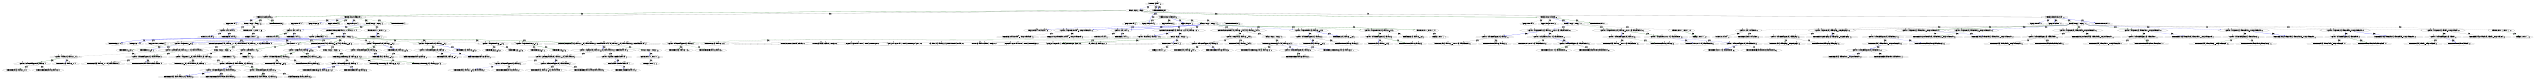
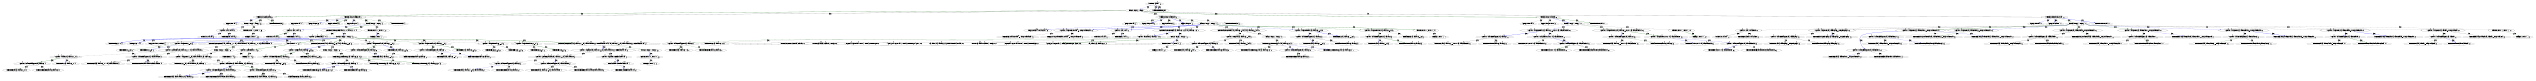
(1152, 16) -> (1159, 20)
(1750, 34) -> (1750, 34)
(449, 47) -> (449, 47)
(1876, 47) -> (1872, 33)
(250, 54) -> (250, 54)
(369, 60) -> (369, 60)
